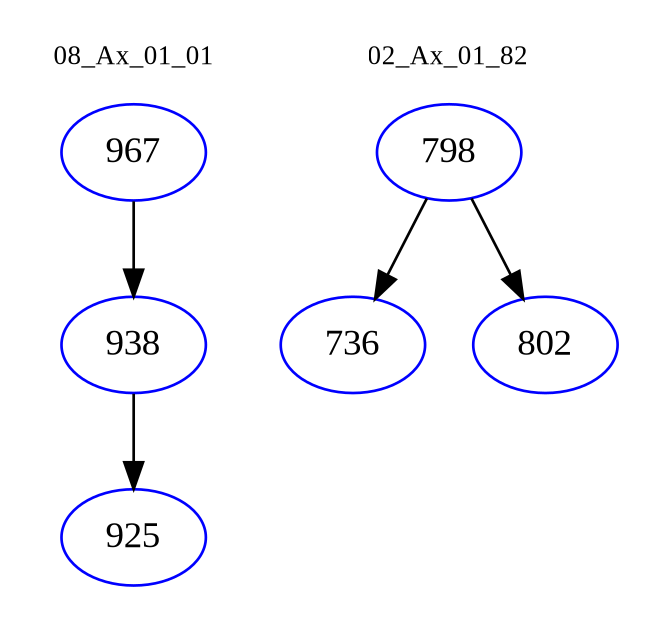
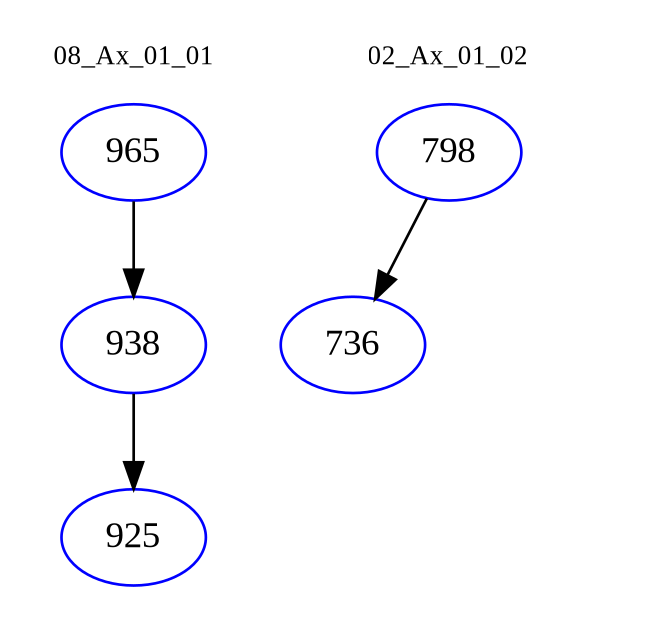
(449, 57) -> (449, 57)
(134, 152) -> (134, 152)
(545, 345) -> none
